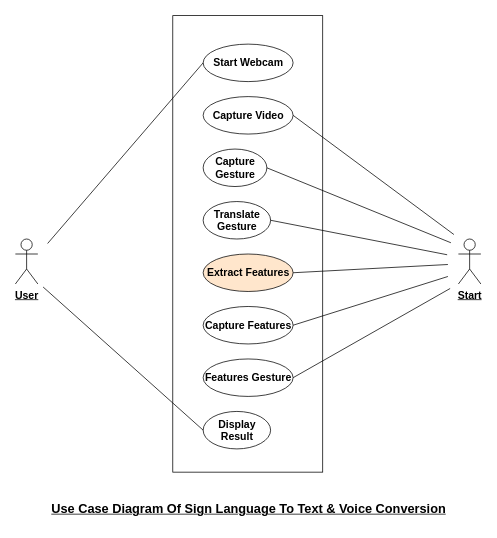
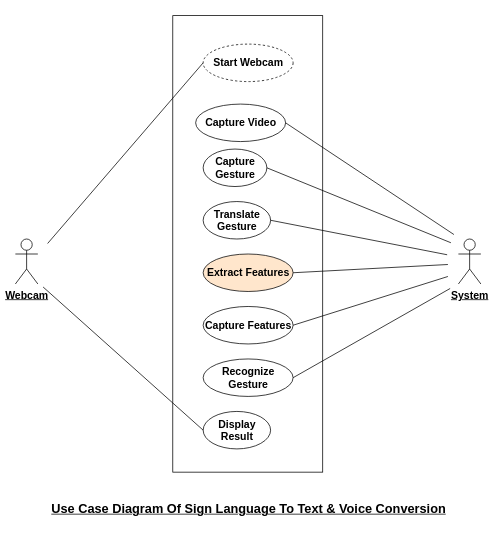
(248, 63) -> (248, 63)
(248, 115) -> (241, 123)
(27, 295) -> (27, 295)
(470, 295) -> (470, 295)
(249, 378) -> (249, 378)
